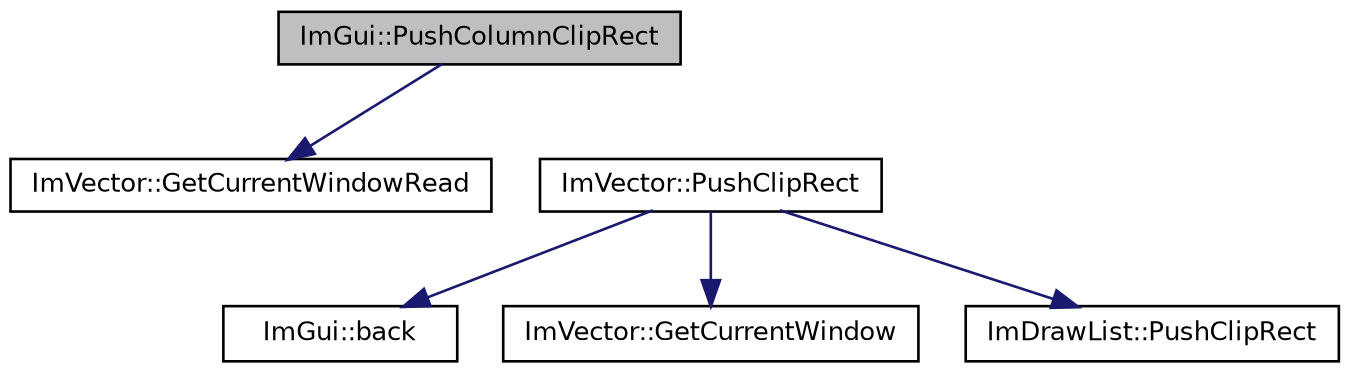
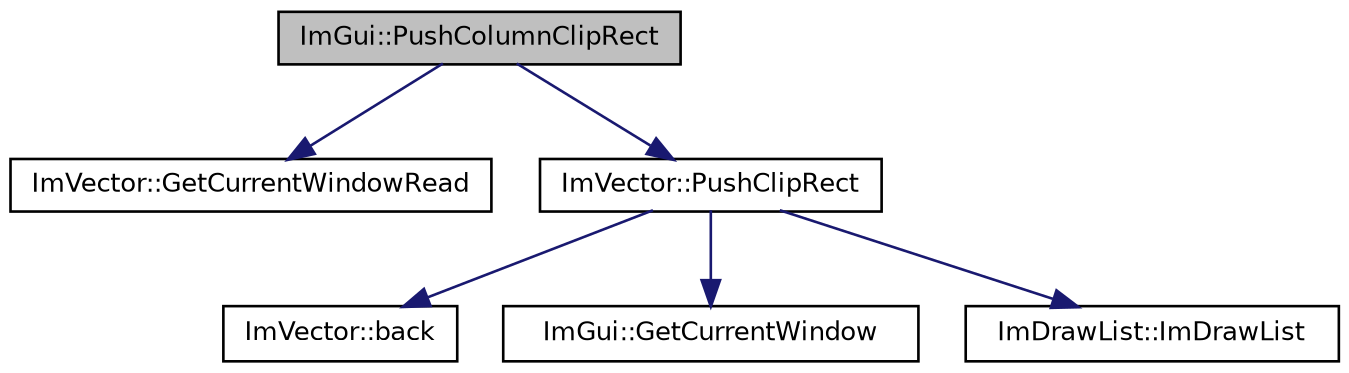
none -> (584, 105)
(340, 334) -> (340, 334)
(711, 334) -> (711, 334)
(1152, 334) -> (1152, 334)
